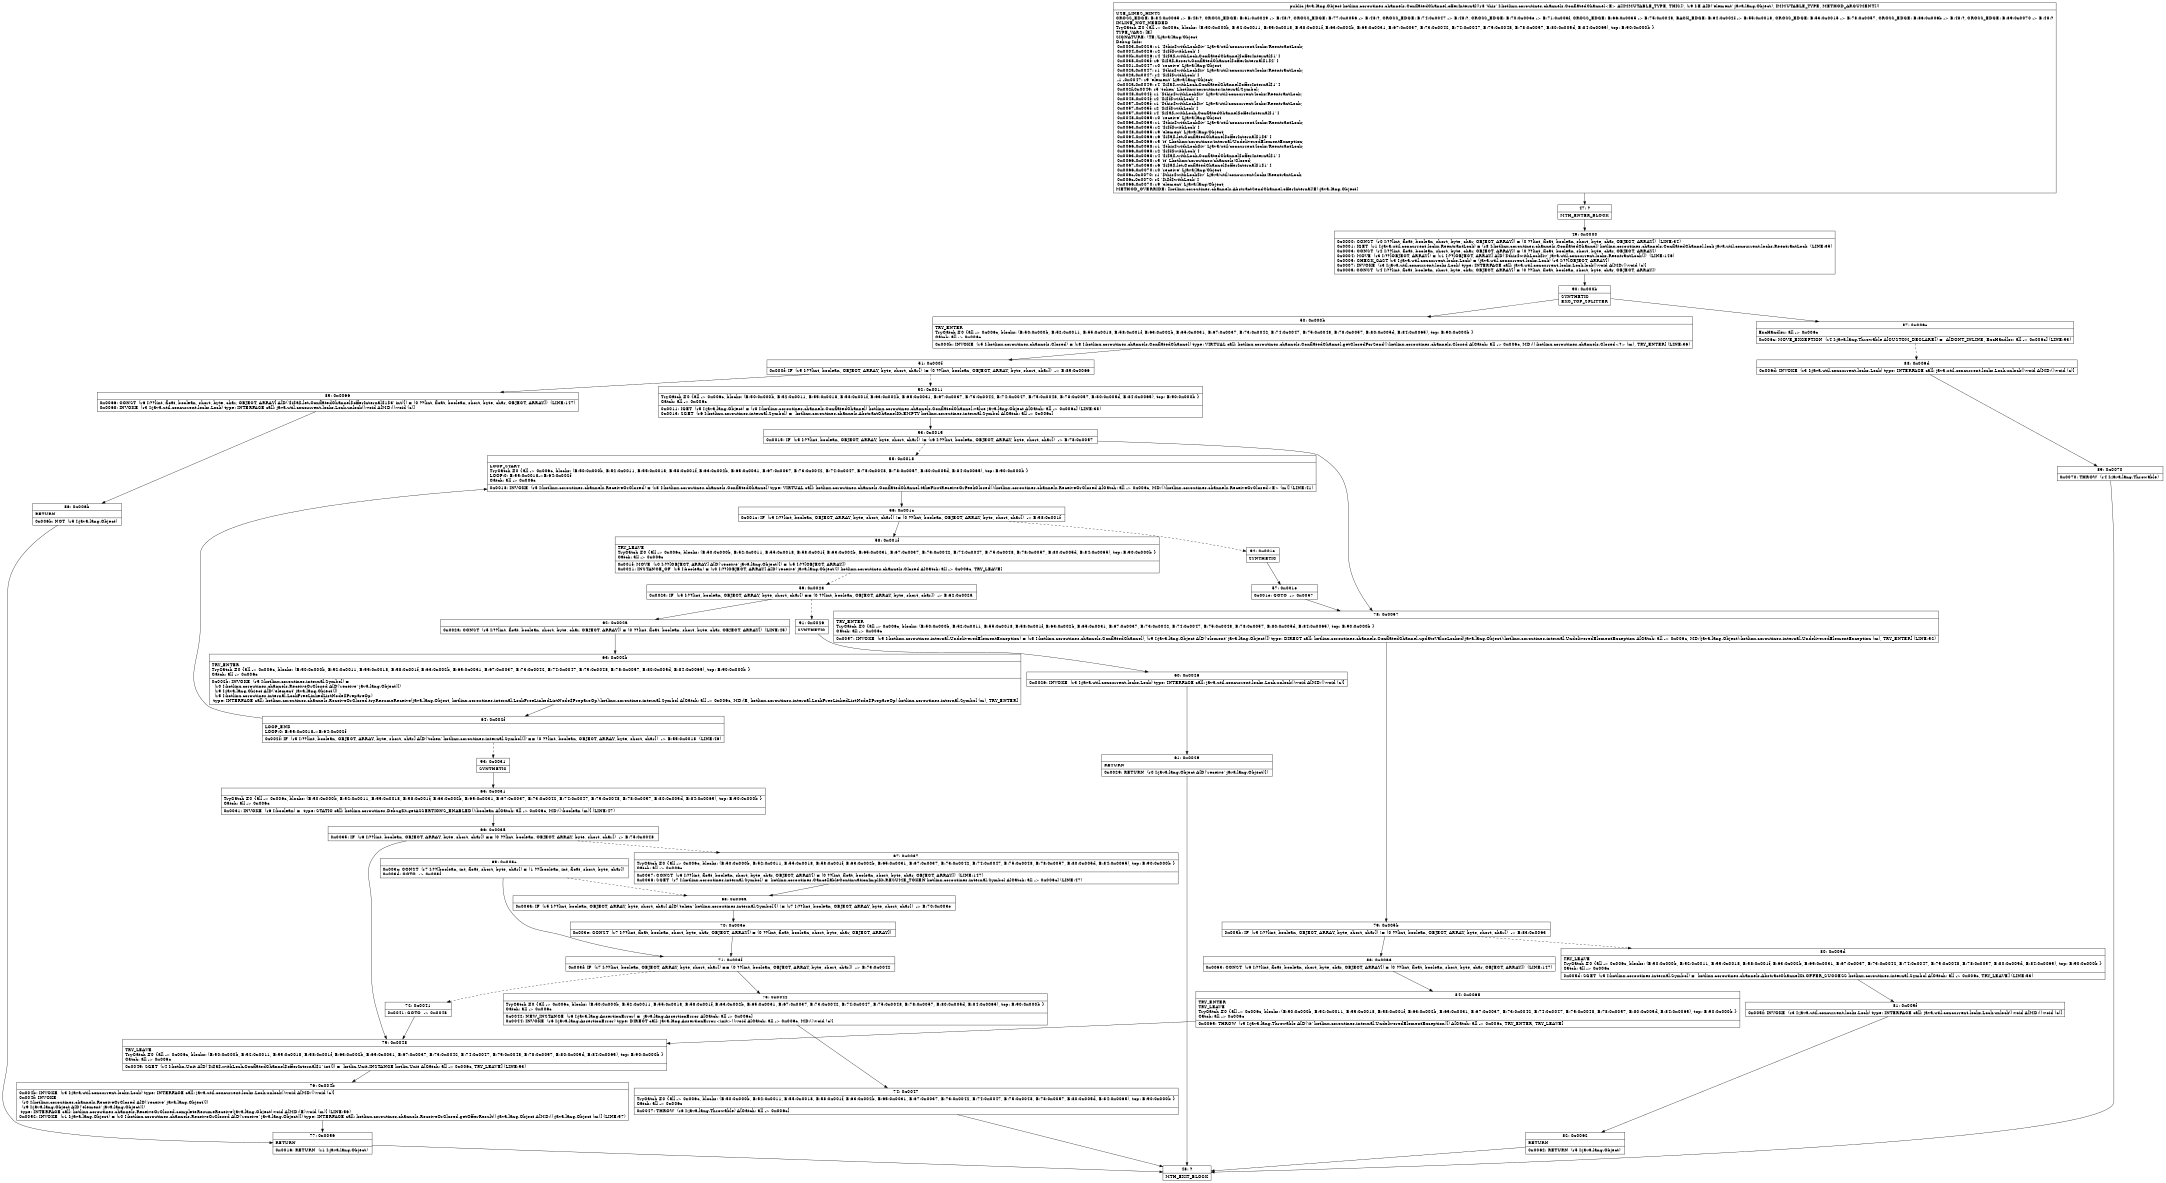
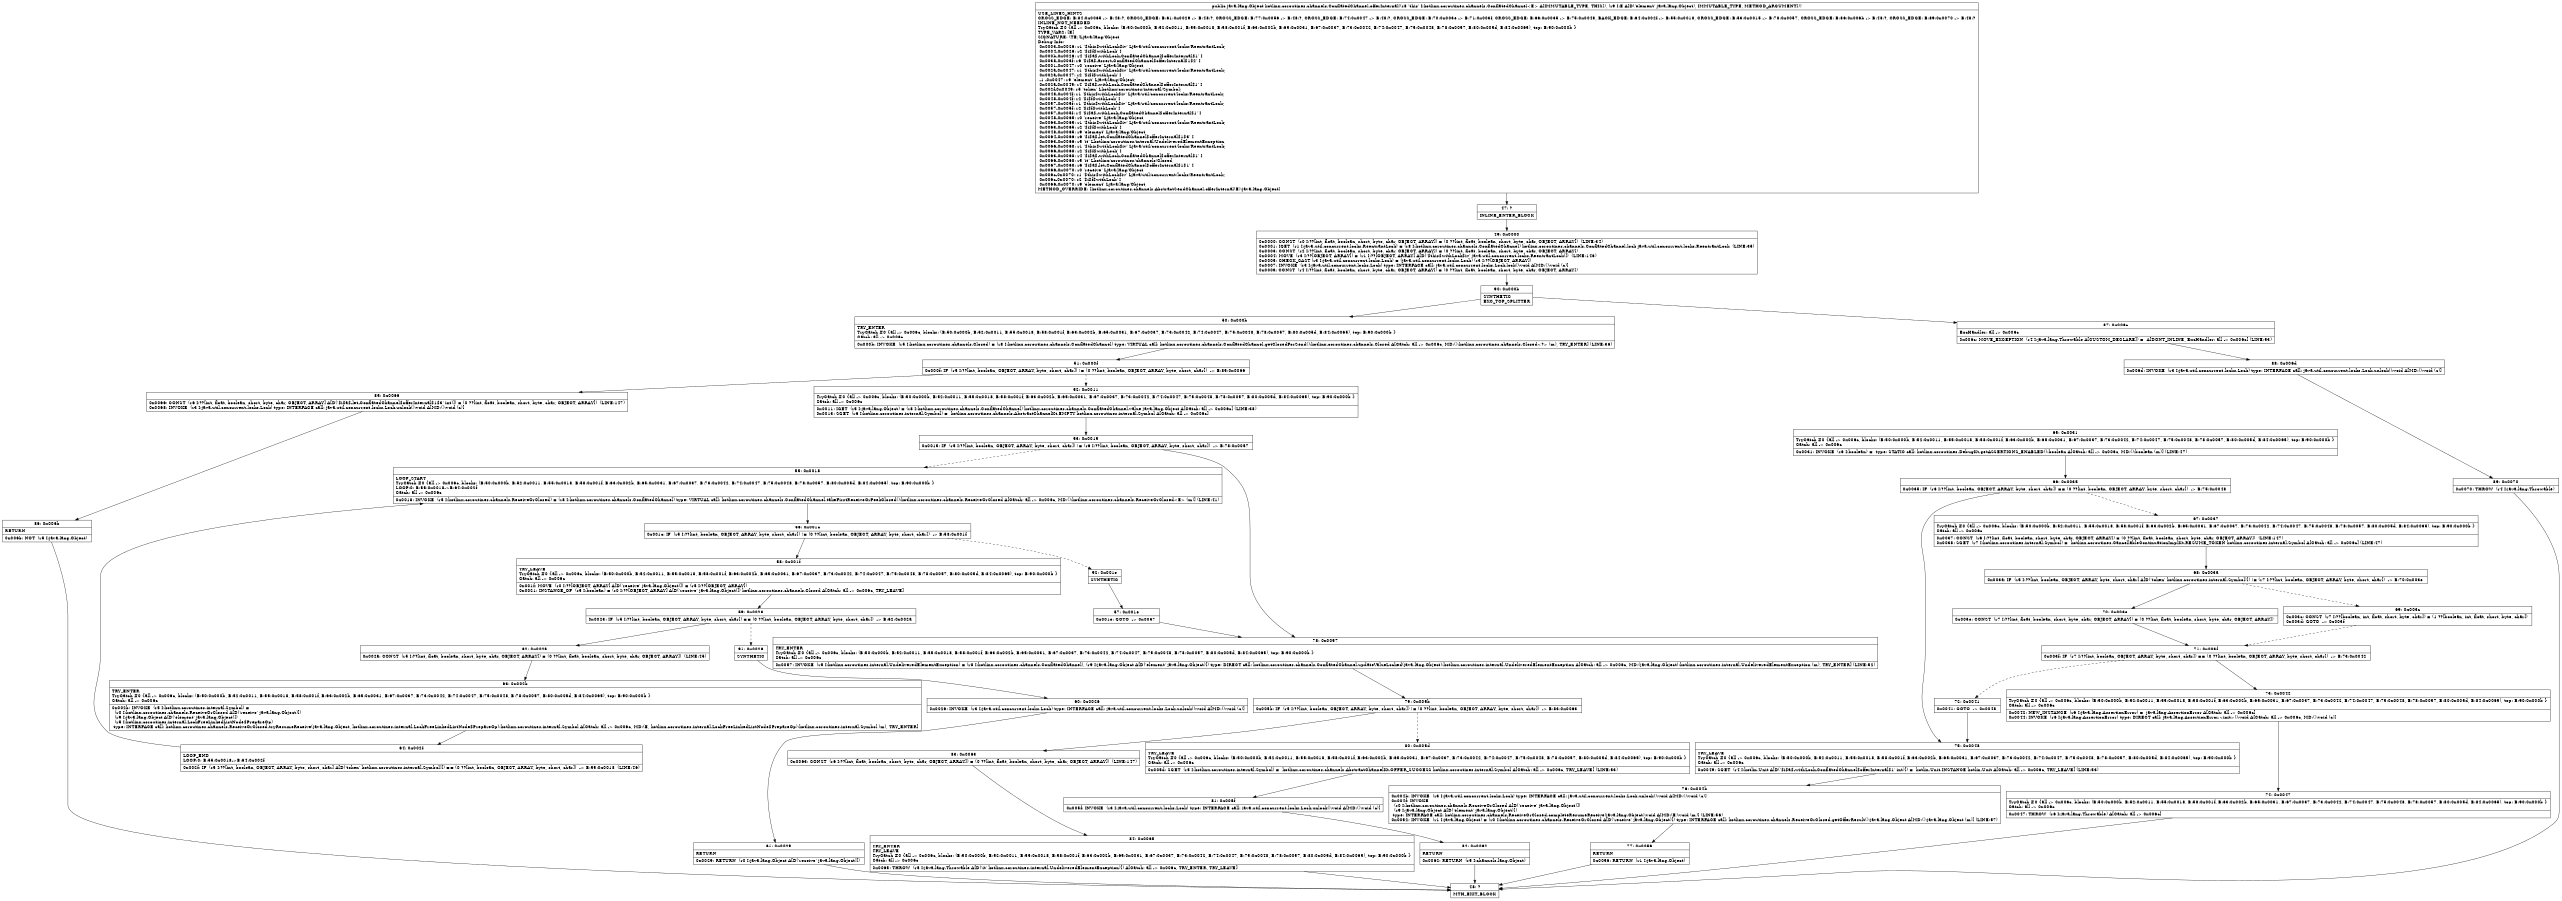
(1585, 215) -> (1507, 215)
(1916, 350) -> (2207, 351)
(840, 578) -> (766, 600)
(493, 765) -> none
(626, 887) -> (2299, 595)
(565, 936) -> (2302, 635)
(8, 944) -> (622, 871)
(933, 1032) -> (1376, 879)
(323, 1150) -> (1640, 861)
(1575, 1150) -> (1475, 861)
